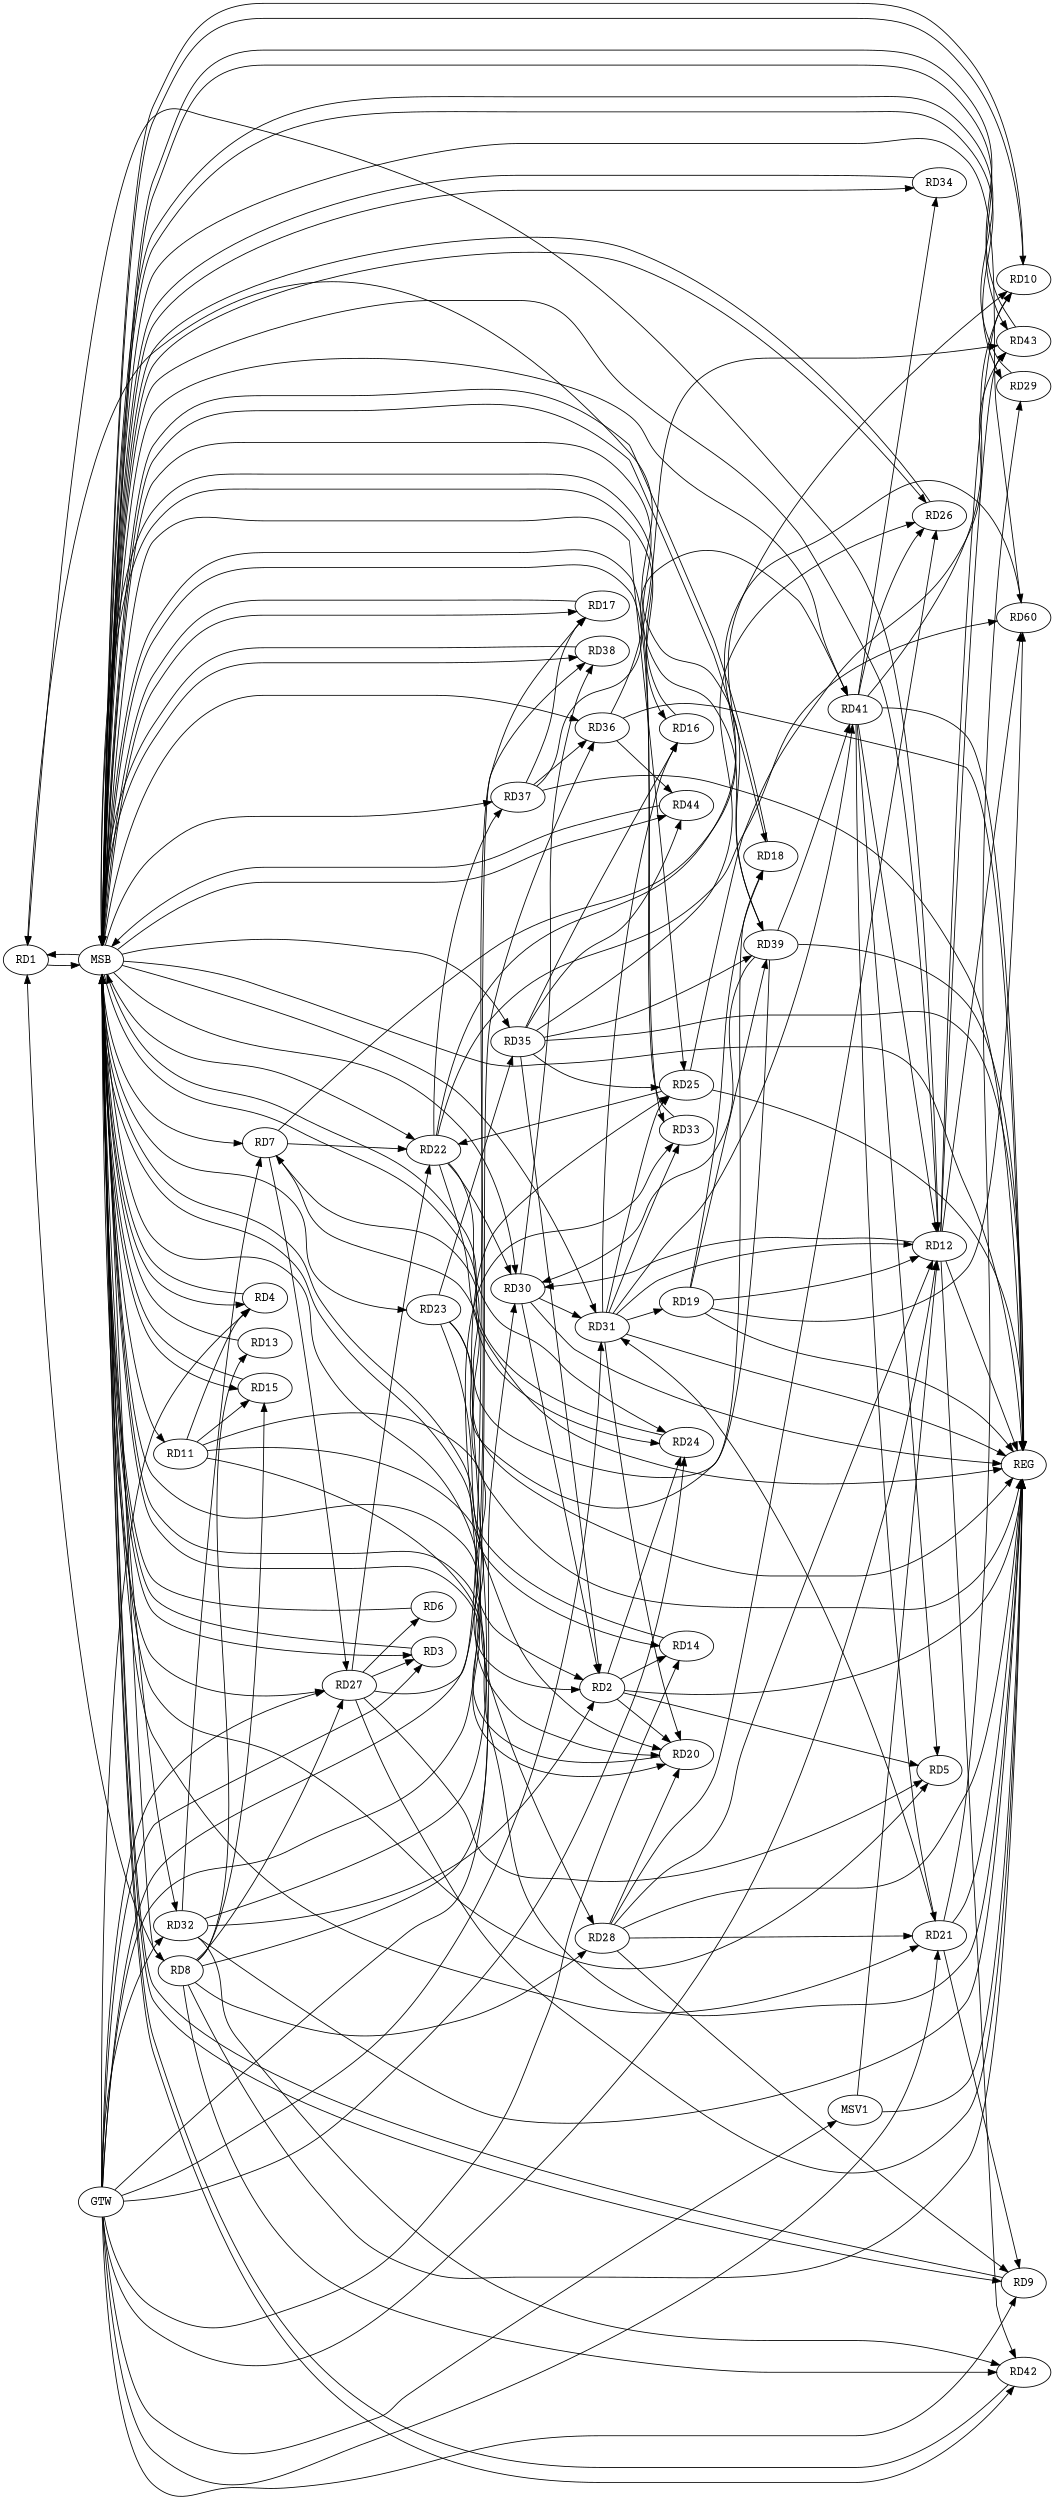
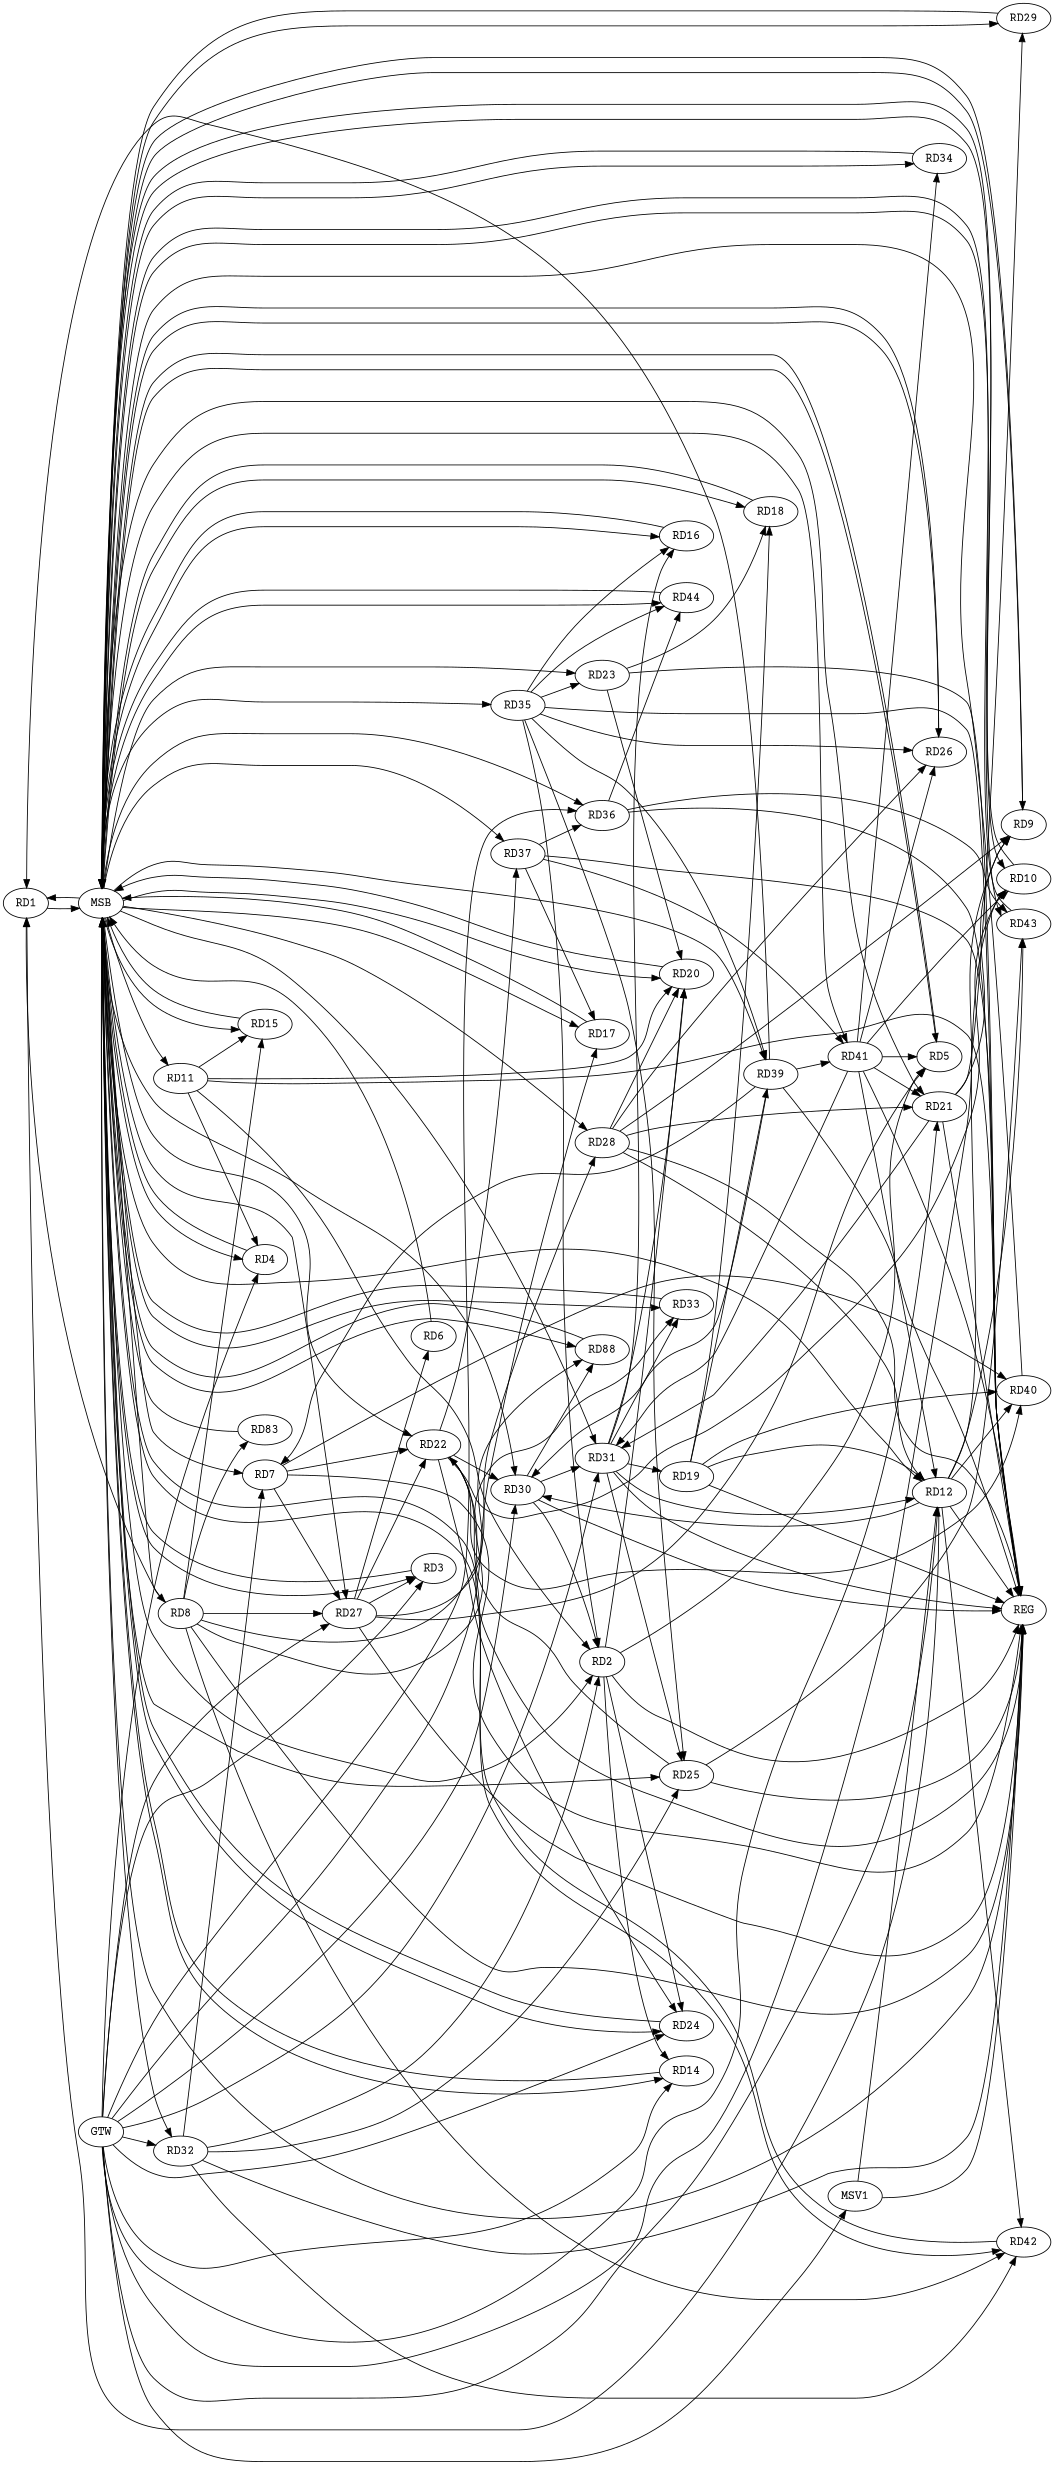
none -> (565, 355)
(1024, 618) -> (1024, 1391)
(602, 651) -> (602, 1350)
(774, 1059) -> (756, 1271)
(475, 1180) -> (556, 692)
(265, 1343) -> (265, 1430)
